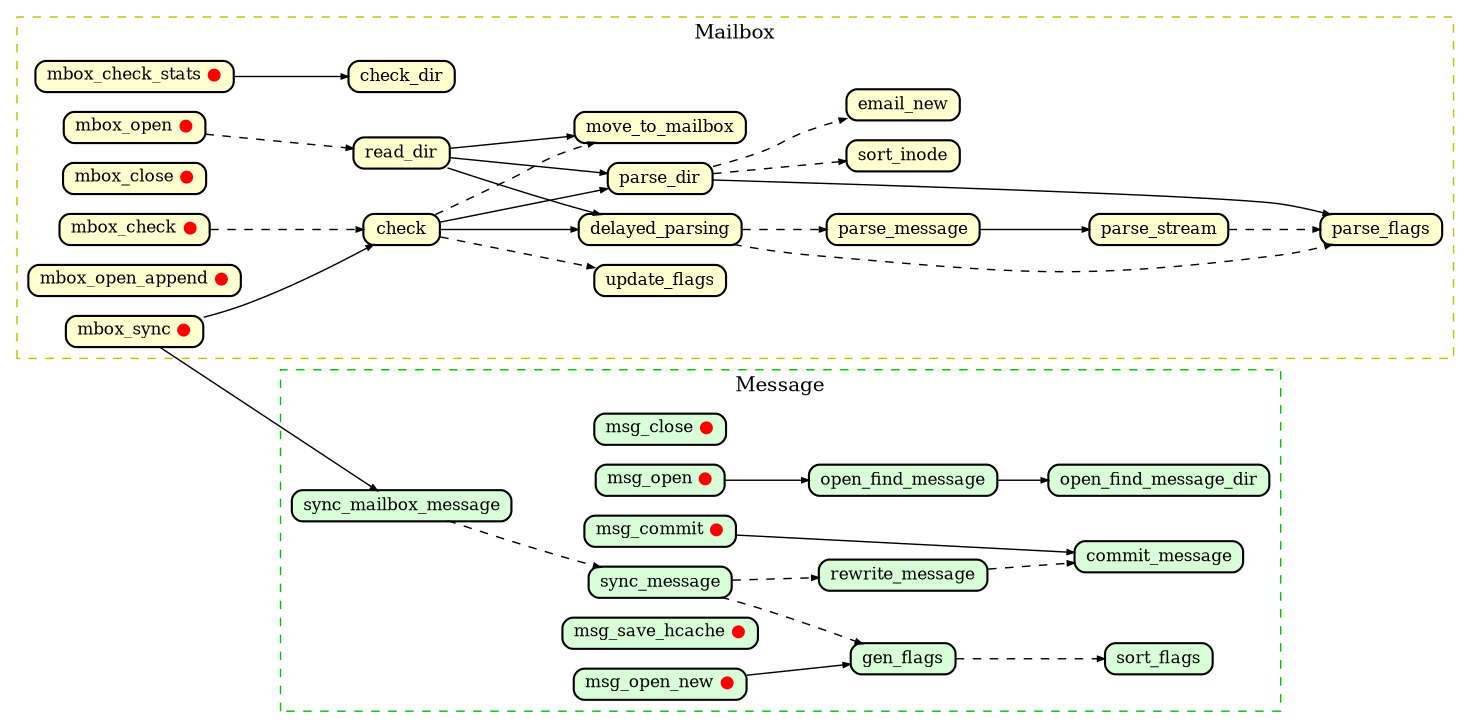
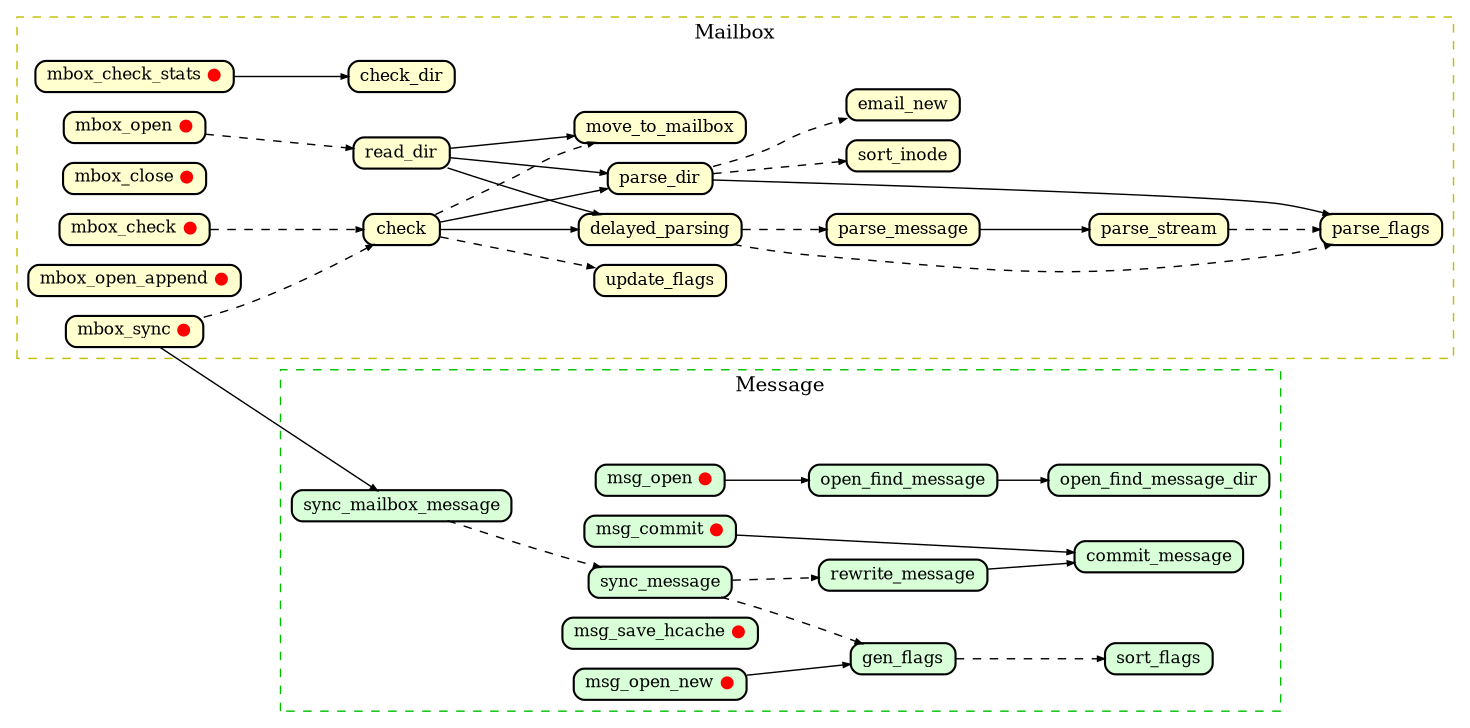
(287, 287) -> (287, 287)
(660, 429) -> none
(1028, 566) -> (1028, 566)
